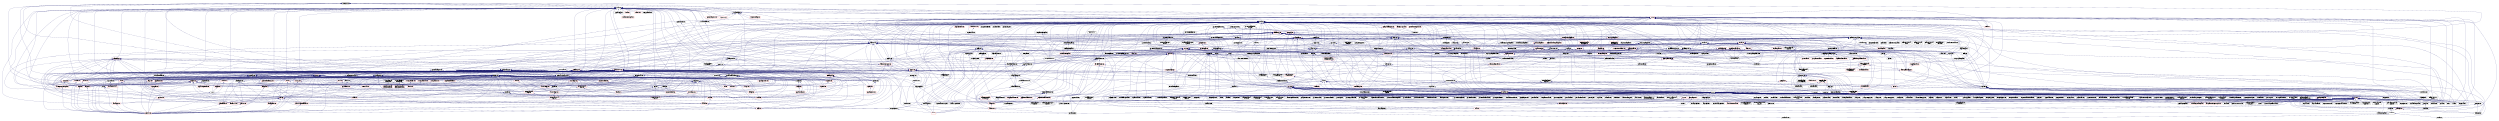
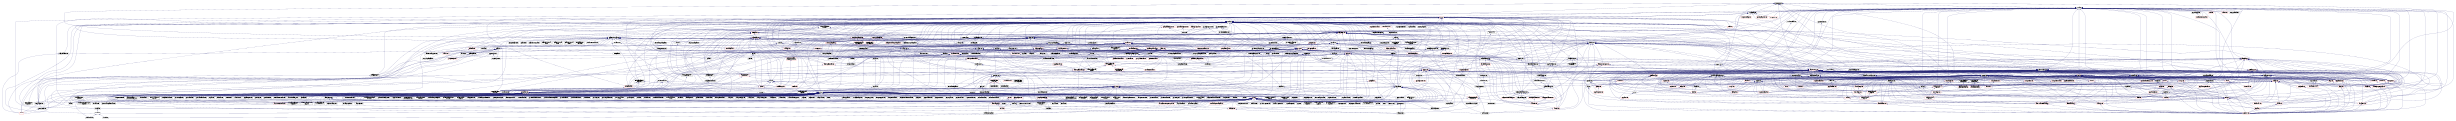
(1459, 98) -> none
(1718, 103) -> (332, 103)
